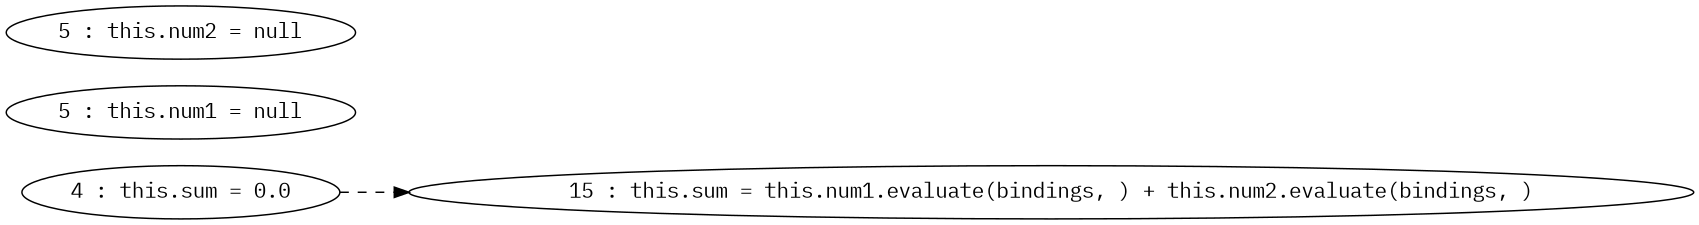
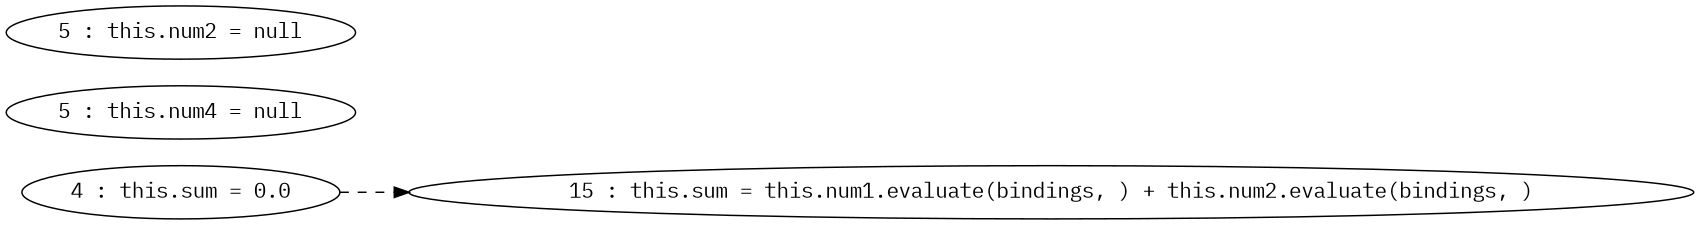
(181, 112) -> (181, 112)
